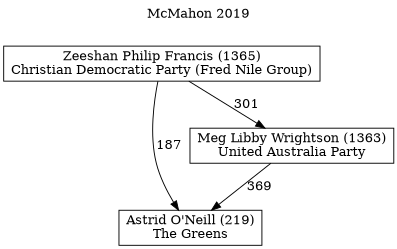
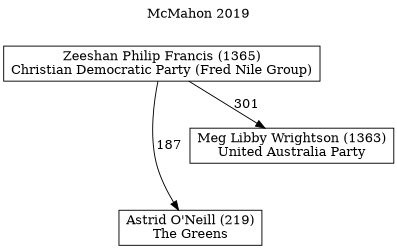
(245, 184) -> none
